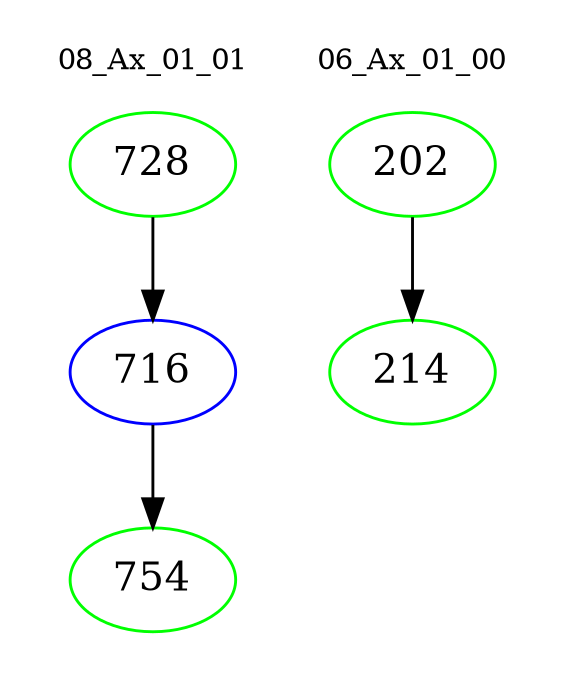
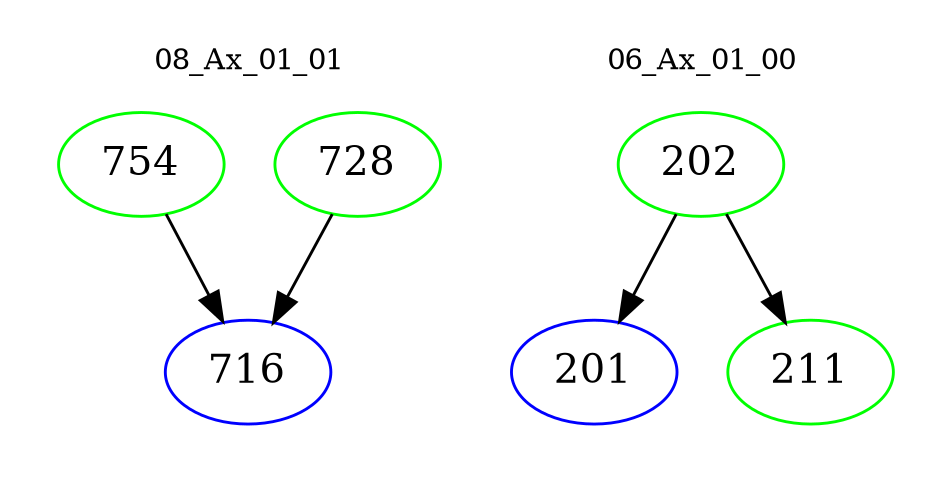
(413, 372) -> (811, 372)
none -> (594, 372)
(153, 462) -> (188, 255)
